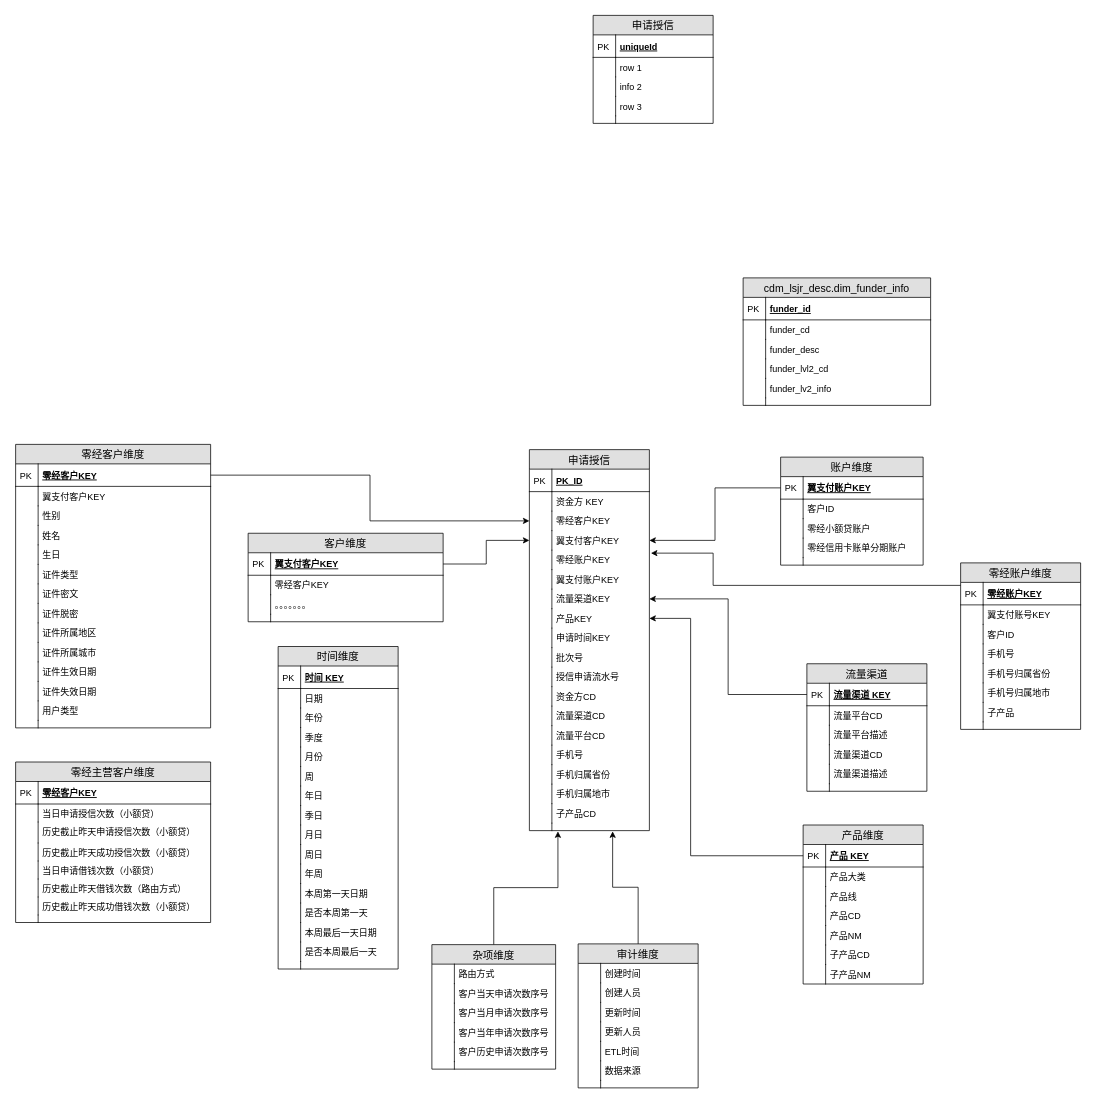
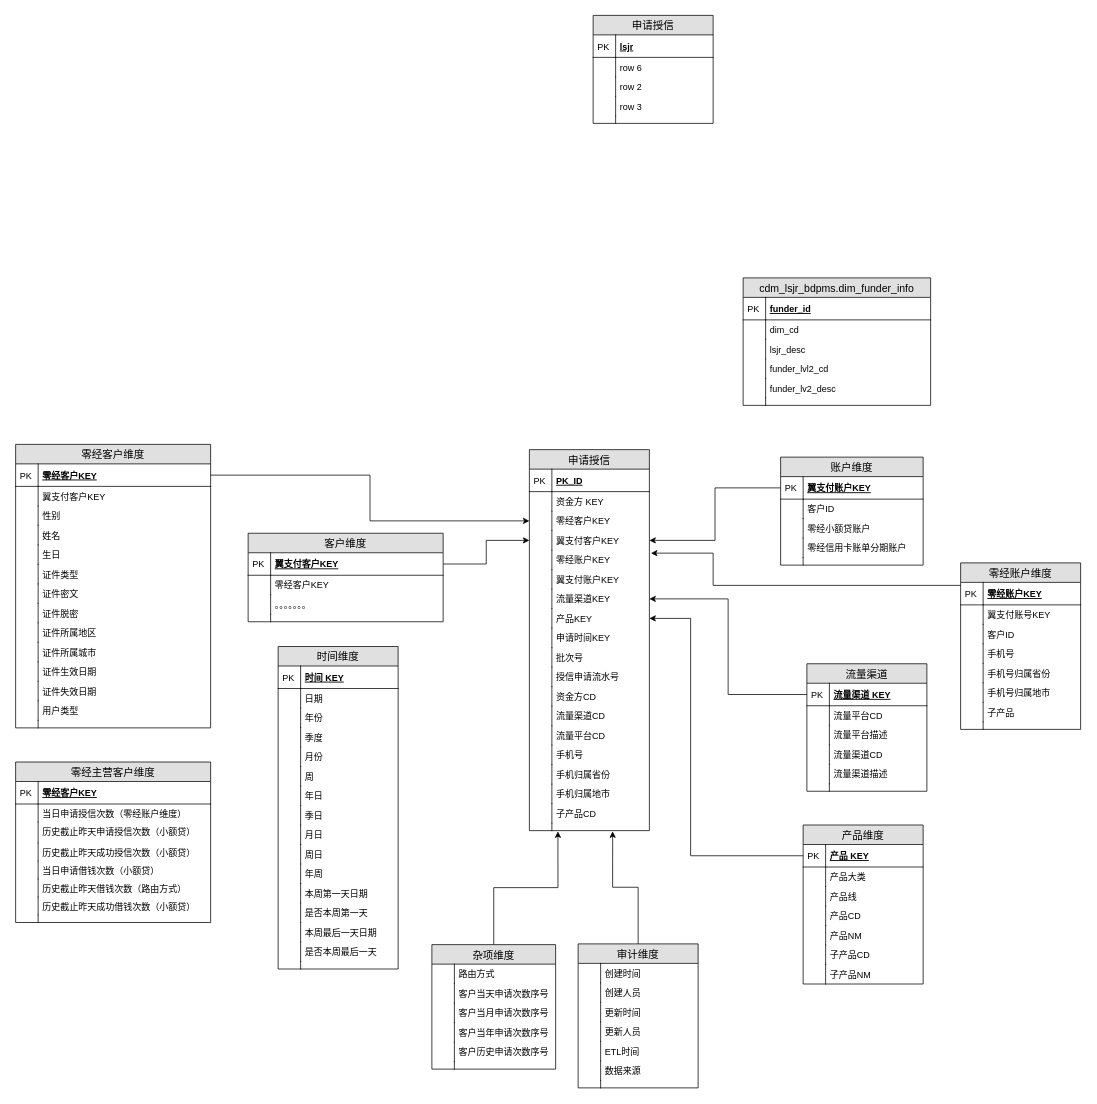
(638, 47) -> (628, 47)
(631, 68) -> (631, 68)
(632, 87) -> (631, 87)
(836, 288) -> (836, 288)
(792, 330) -> (783, 330)
(797, 350) -> (791, 350)
(805, 389) -> (806, 389)
(101, 814) -> (114, 814)
